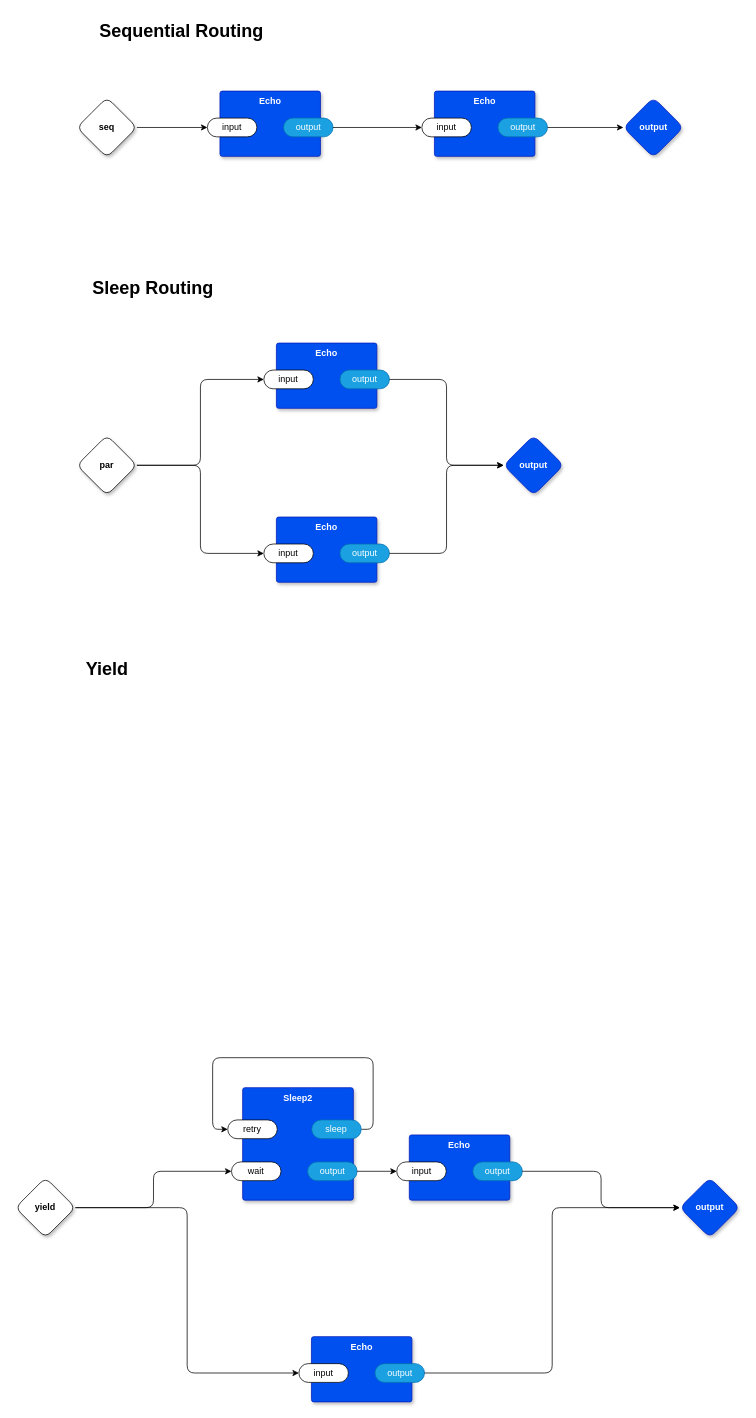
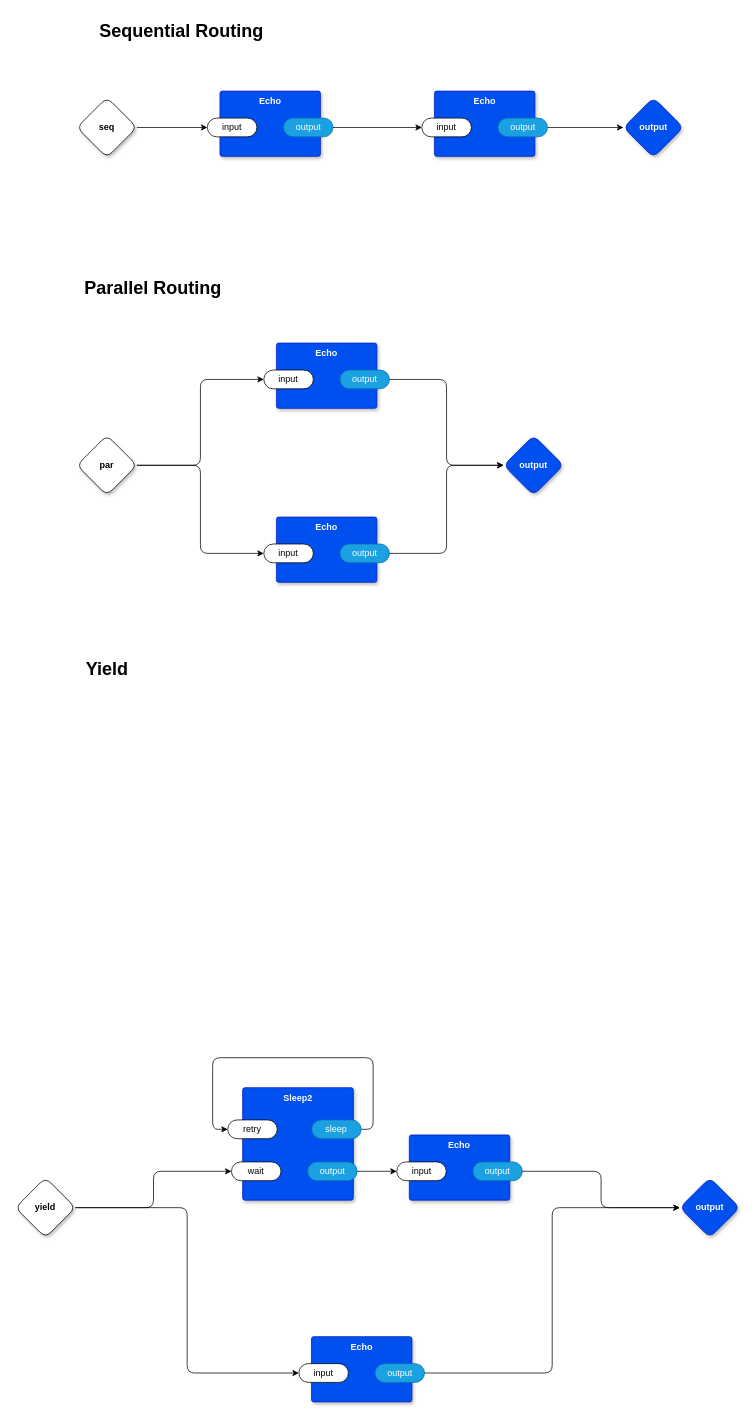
(153, 288) -> (153, 288)
